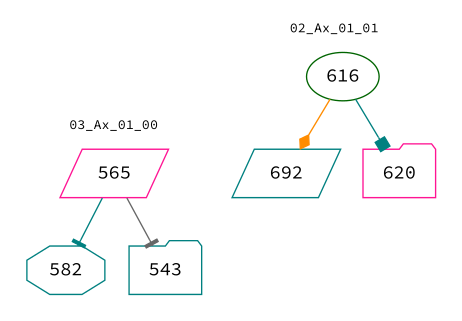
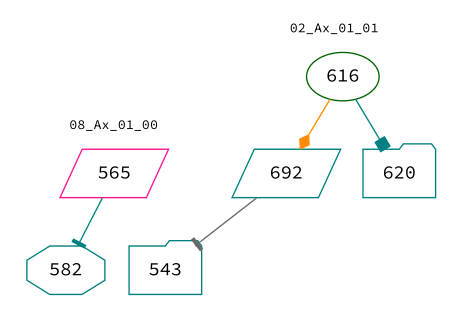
(114, 126) -> (114, 126)
(399, 173) -> (399, 173)
(138, 219) -> (228, 220)
